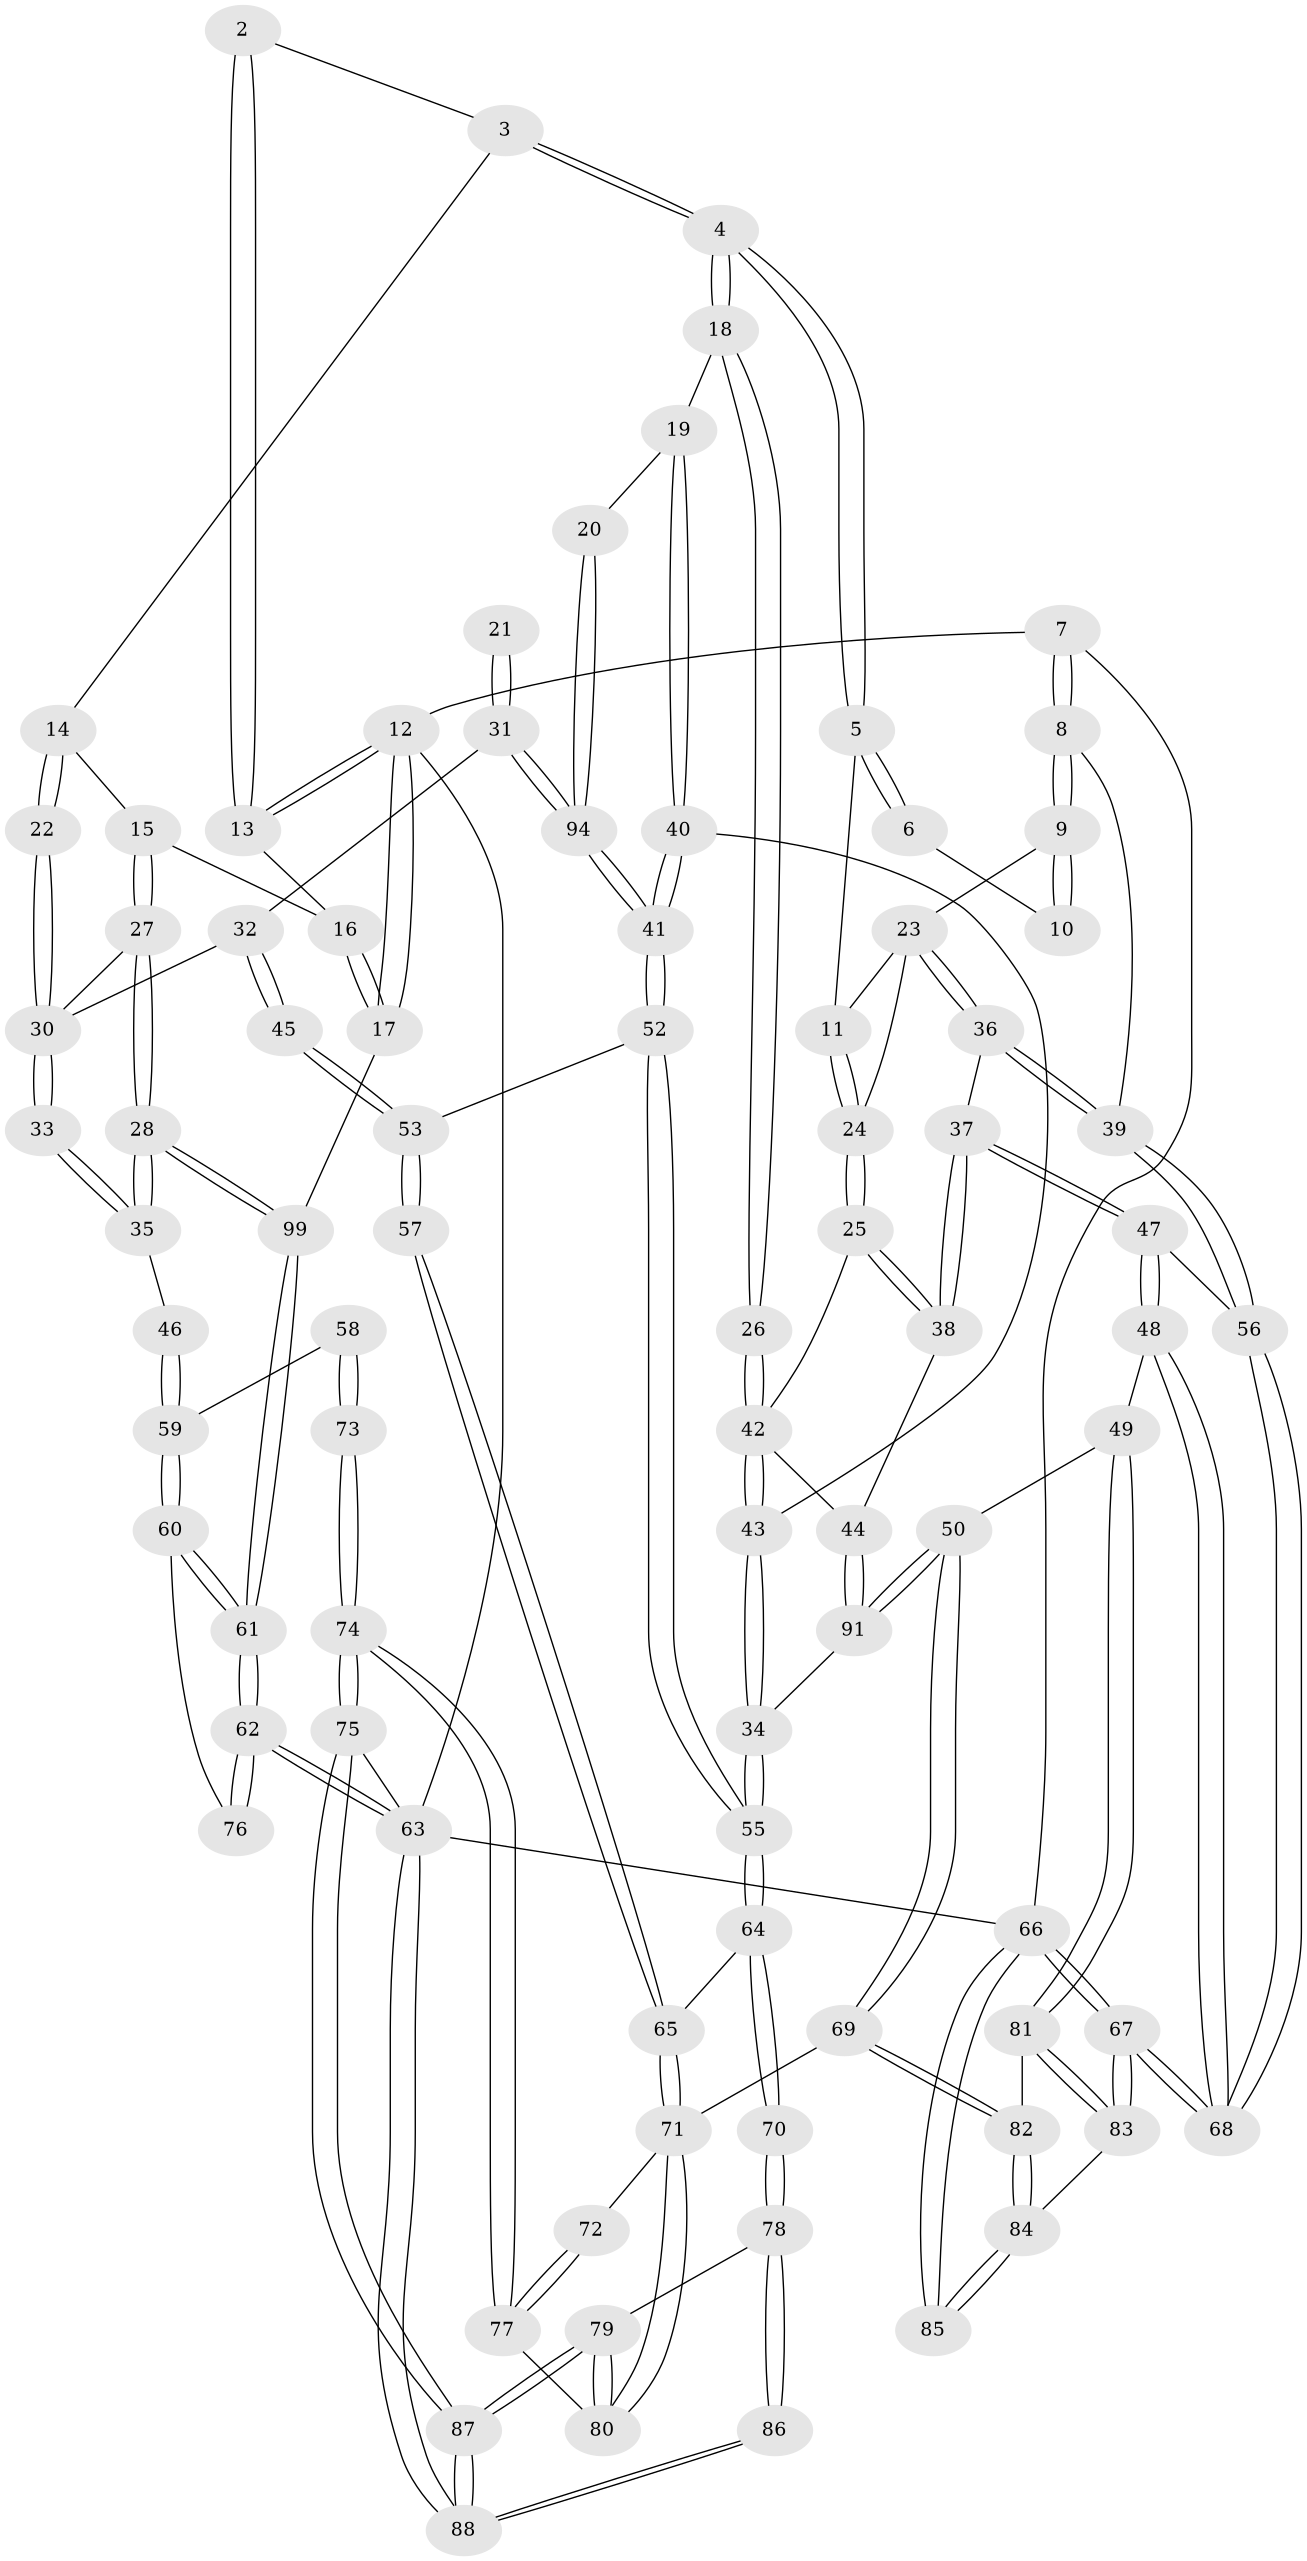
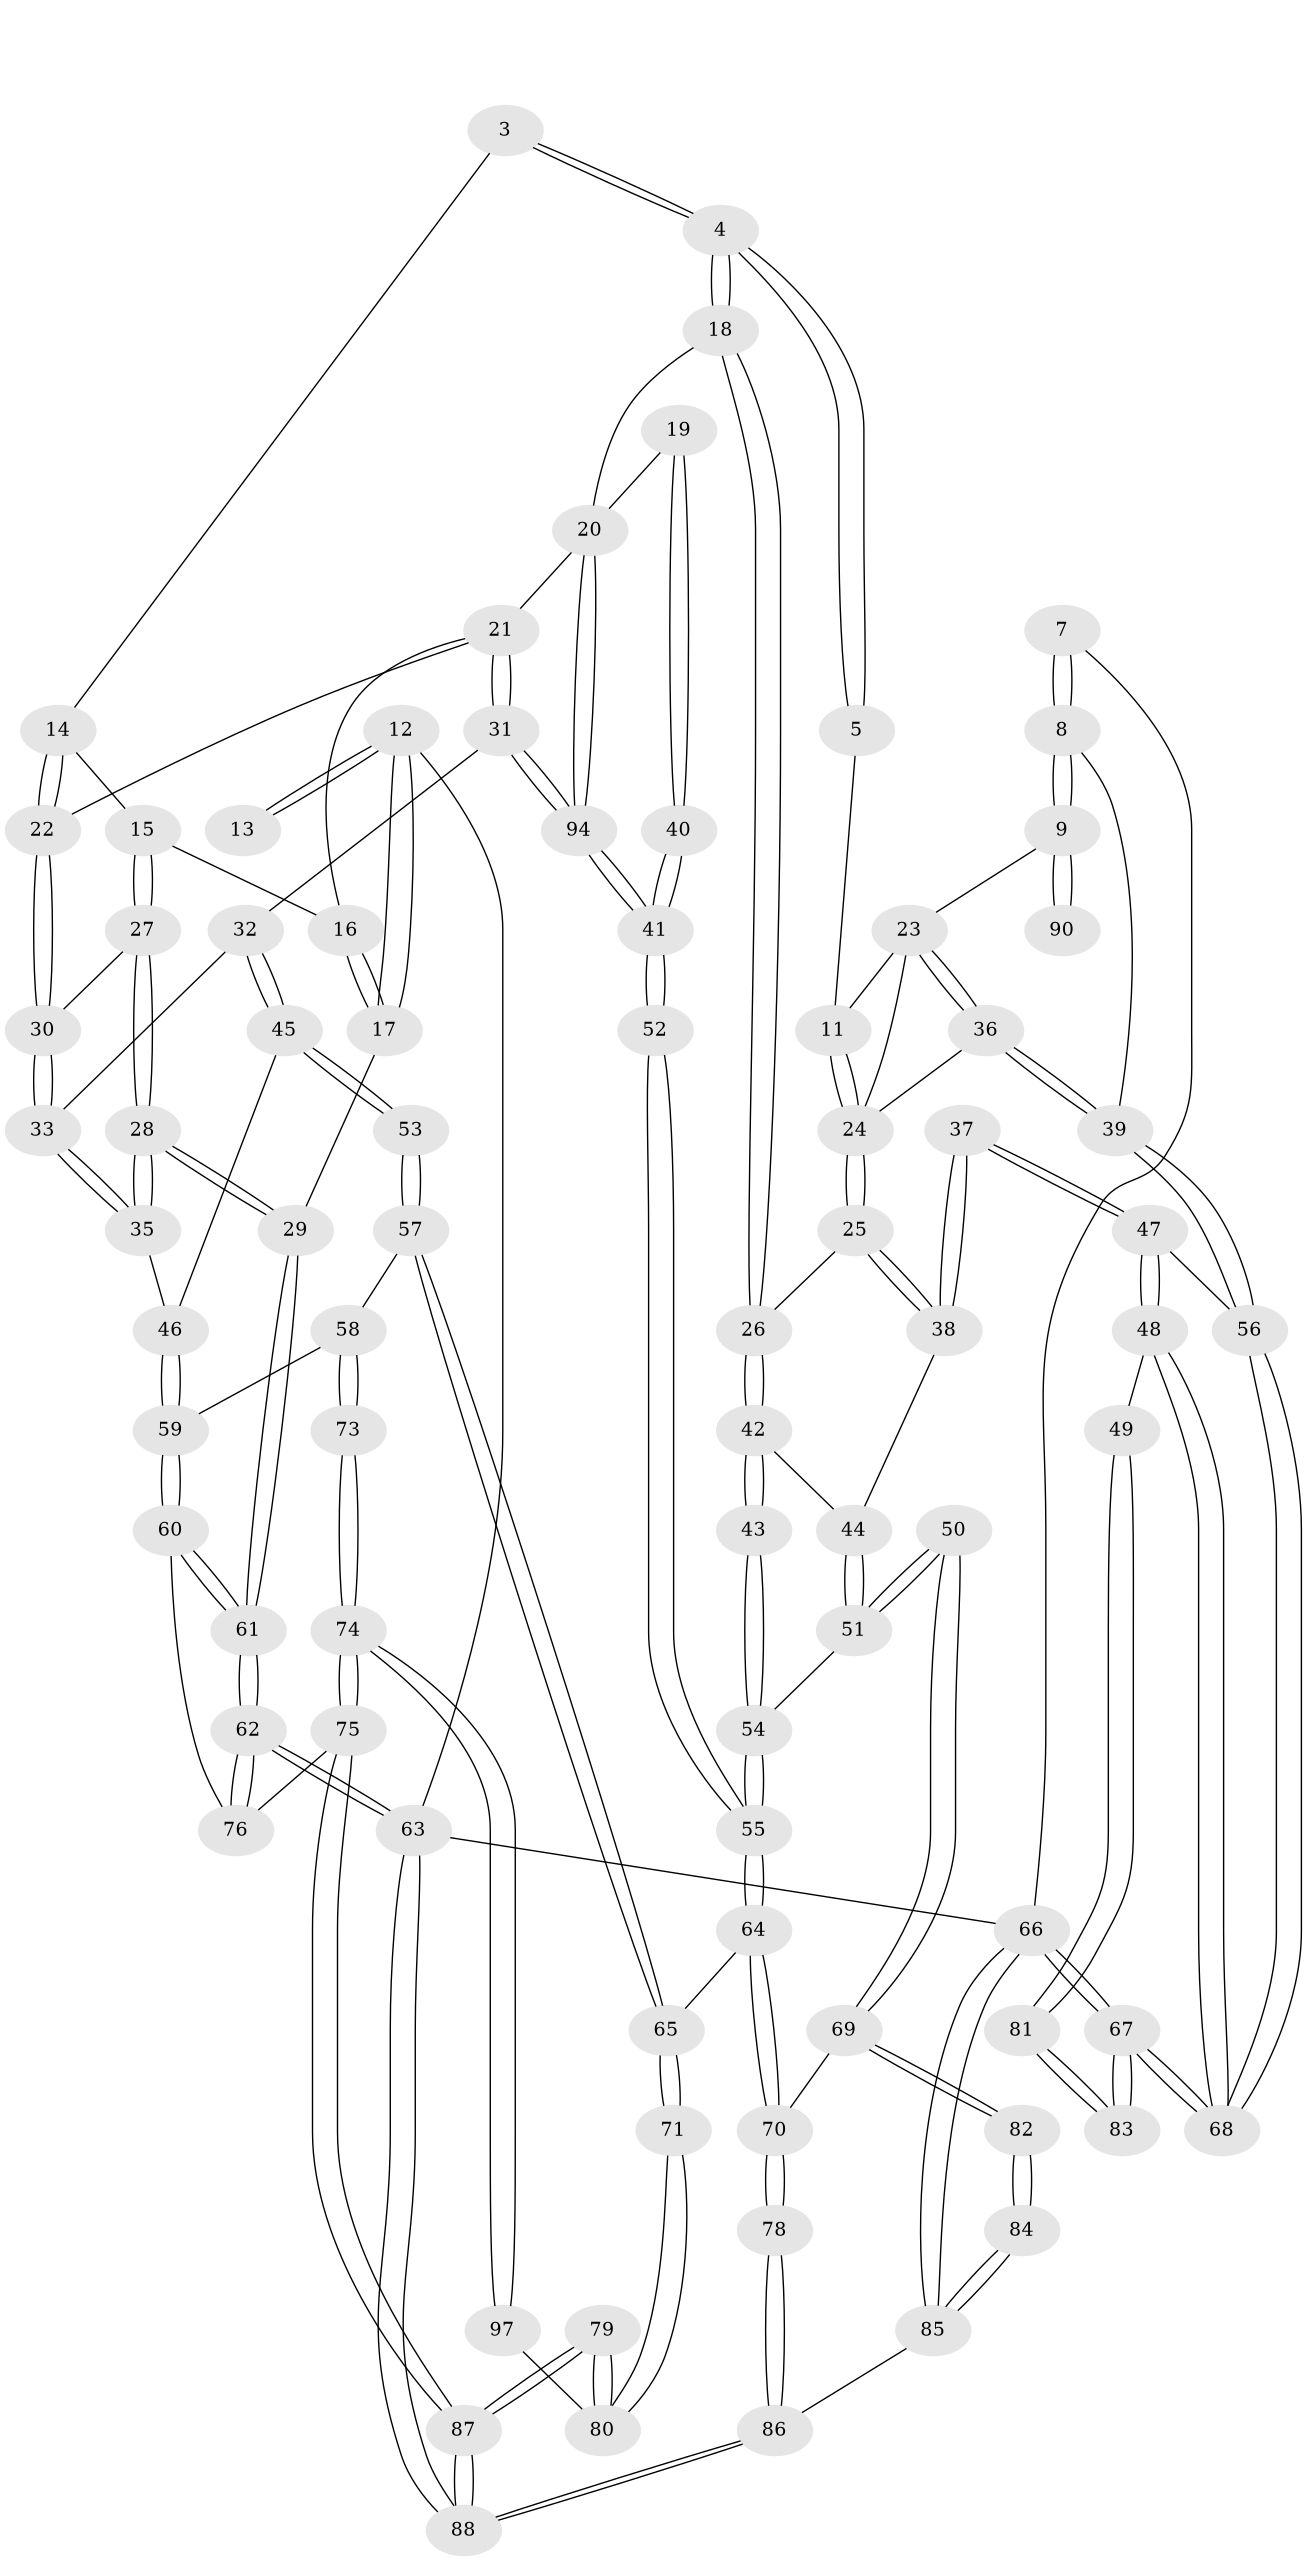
(243, 31) -> none
(700, 381) -> (624, 414)
none -> (546, 581)
(724, 653) -> none
none -> (267, 720)
(910, 831) -> none
(294, 881) -> (337, 737)
(1062, 931) -> (1062, 931)
(162, 972) -> (165, 1011)
(974, 1080) -> (921, 1081)
(533, 1081) -> none
(1047, 1126) -> none
none -> (233, 1168)
(296, 1231) -> (296, 1231)
none -> (380, 1281)
(815, 1334) -> (805, 1281)
(1035, 1482) -> none
(854, 1631) -> (854, 1631)
(754, 1731) -> (754, 1731)
(381, 1781) -> (292, 1781)
(1022, 2081) -> none
(753, 2084) -> (810, 2081)
(1072, 2180) -> none
(592, 2231) -> none
(692, 2279) -> none
(503, 2331) -> (503, 2331)
none -> (854, 2381)
